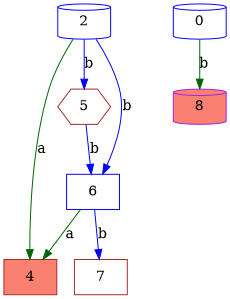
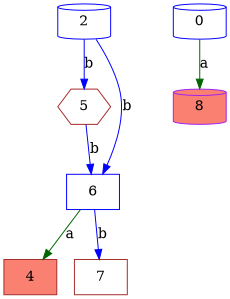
(204, 64) -> (204, 64)
(38, 141) -> none
